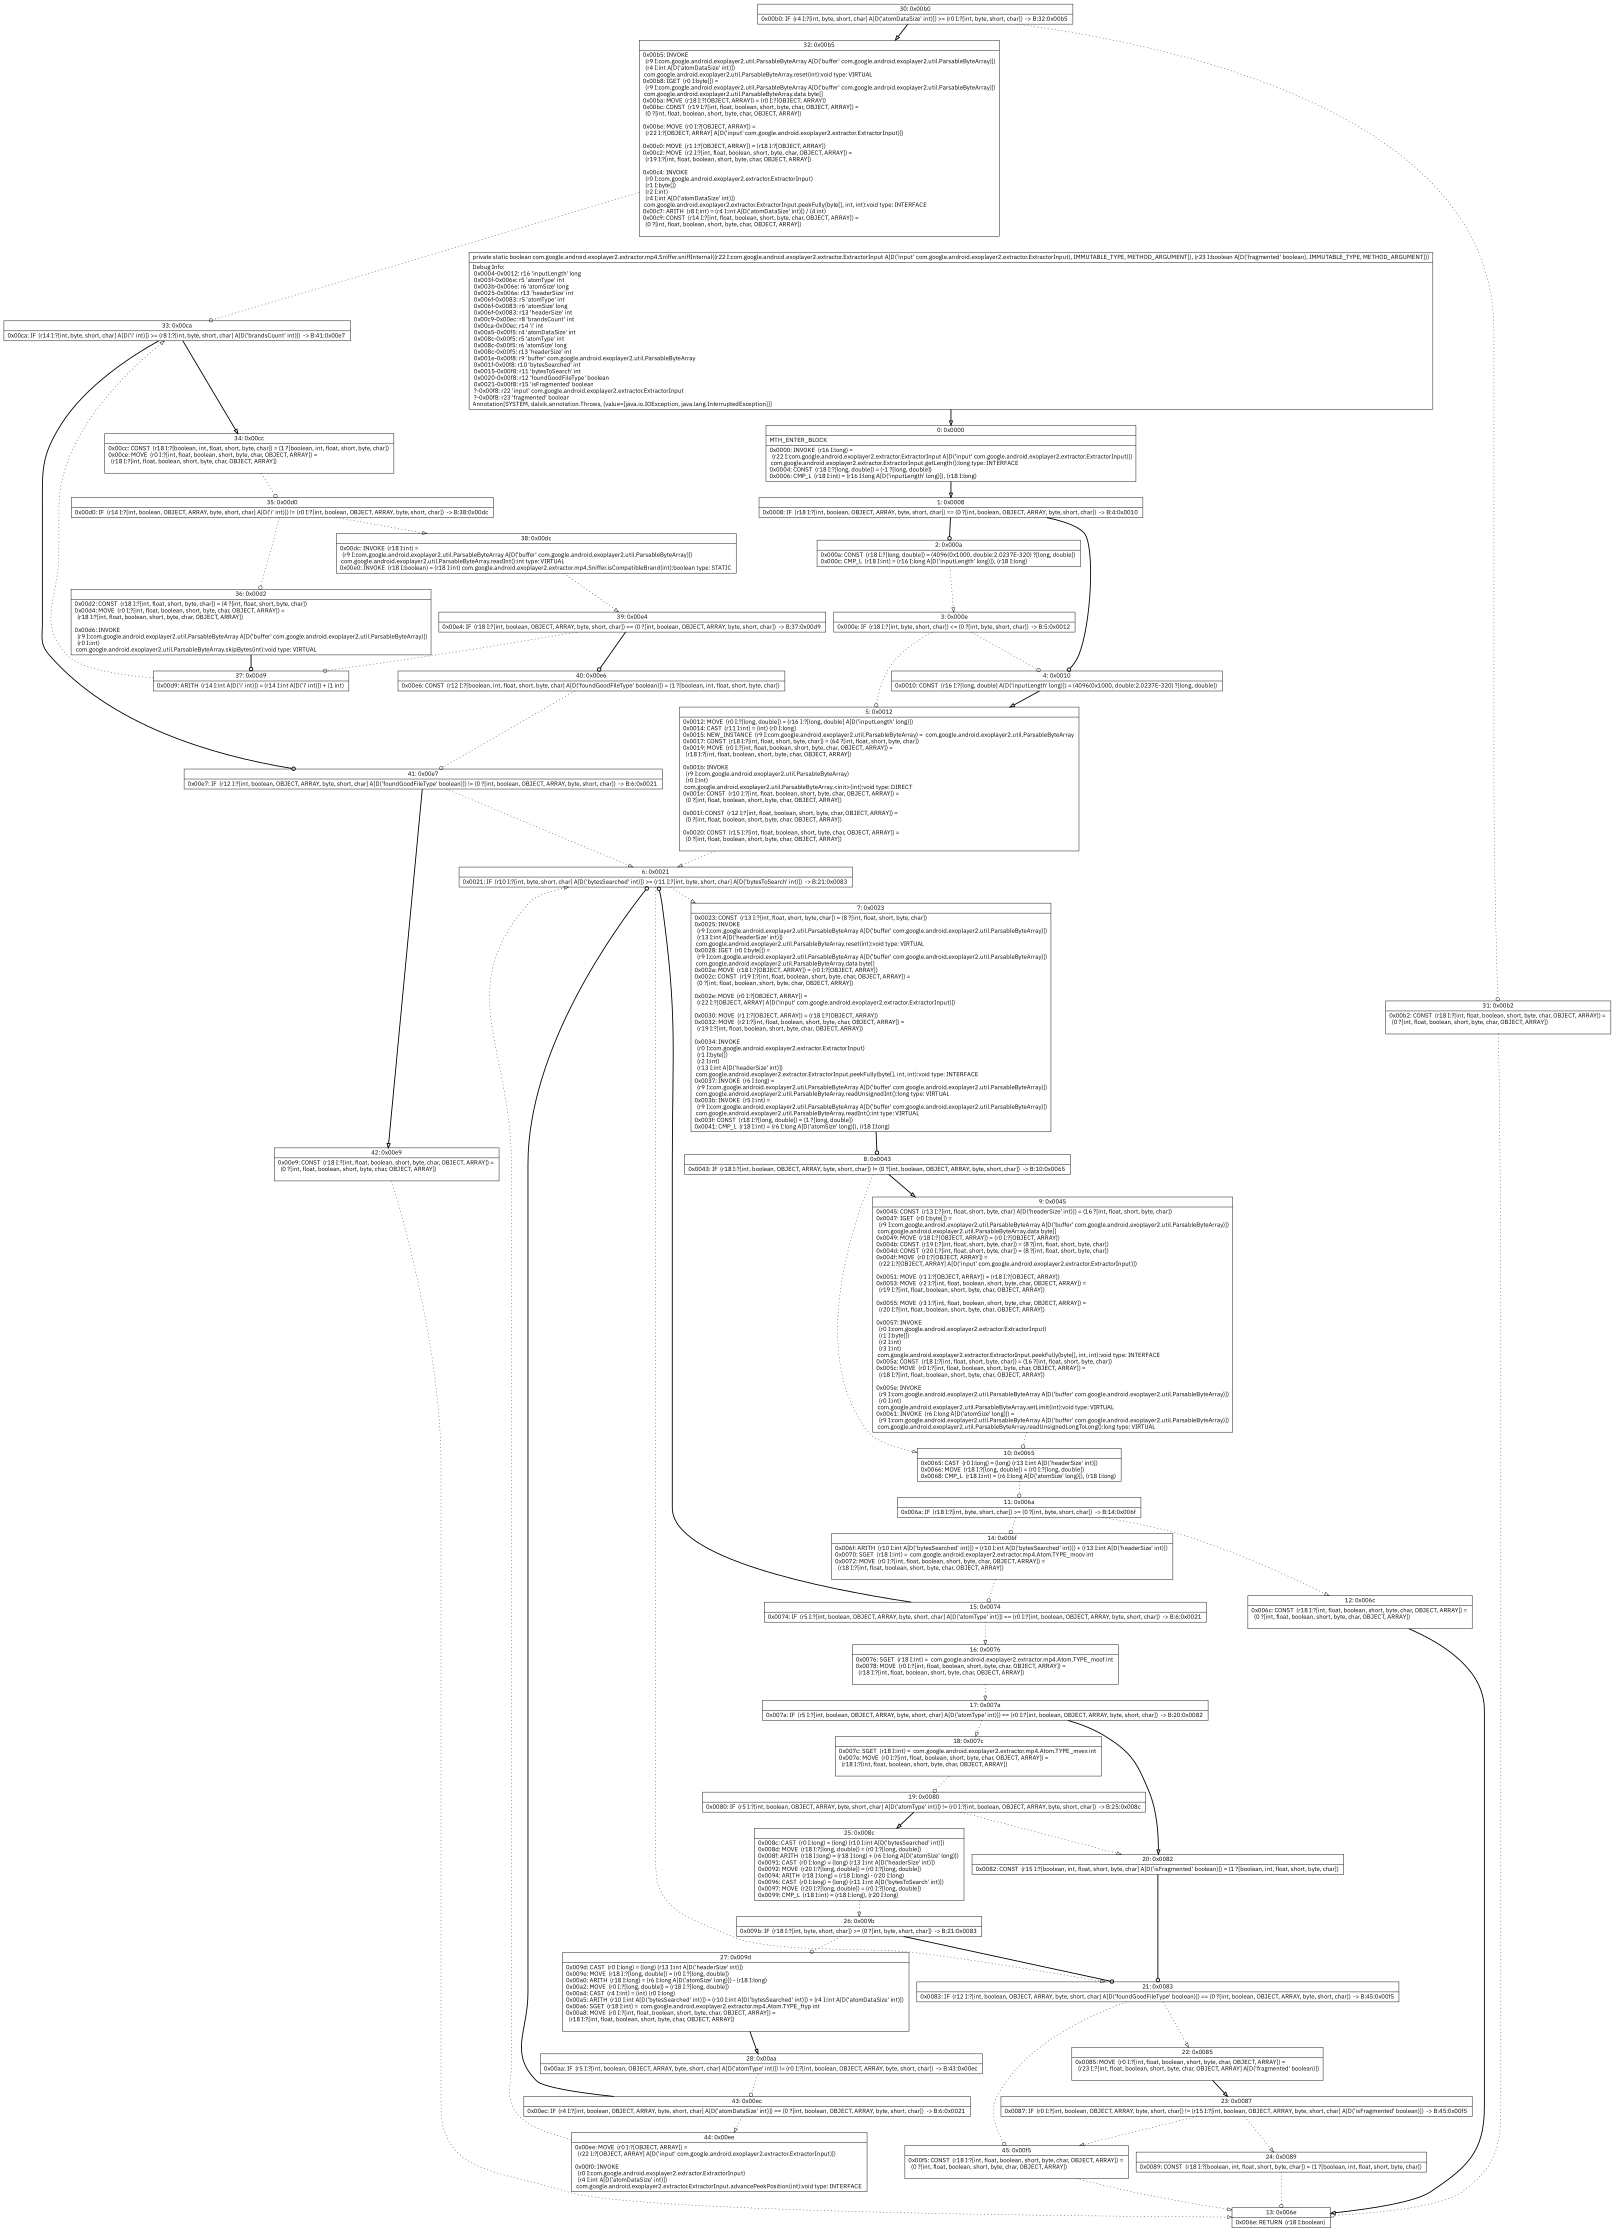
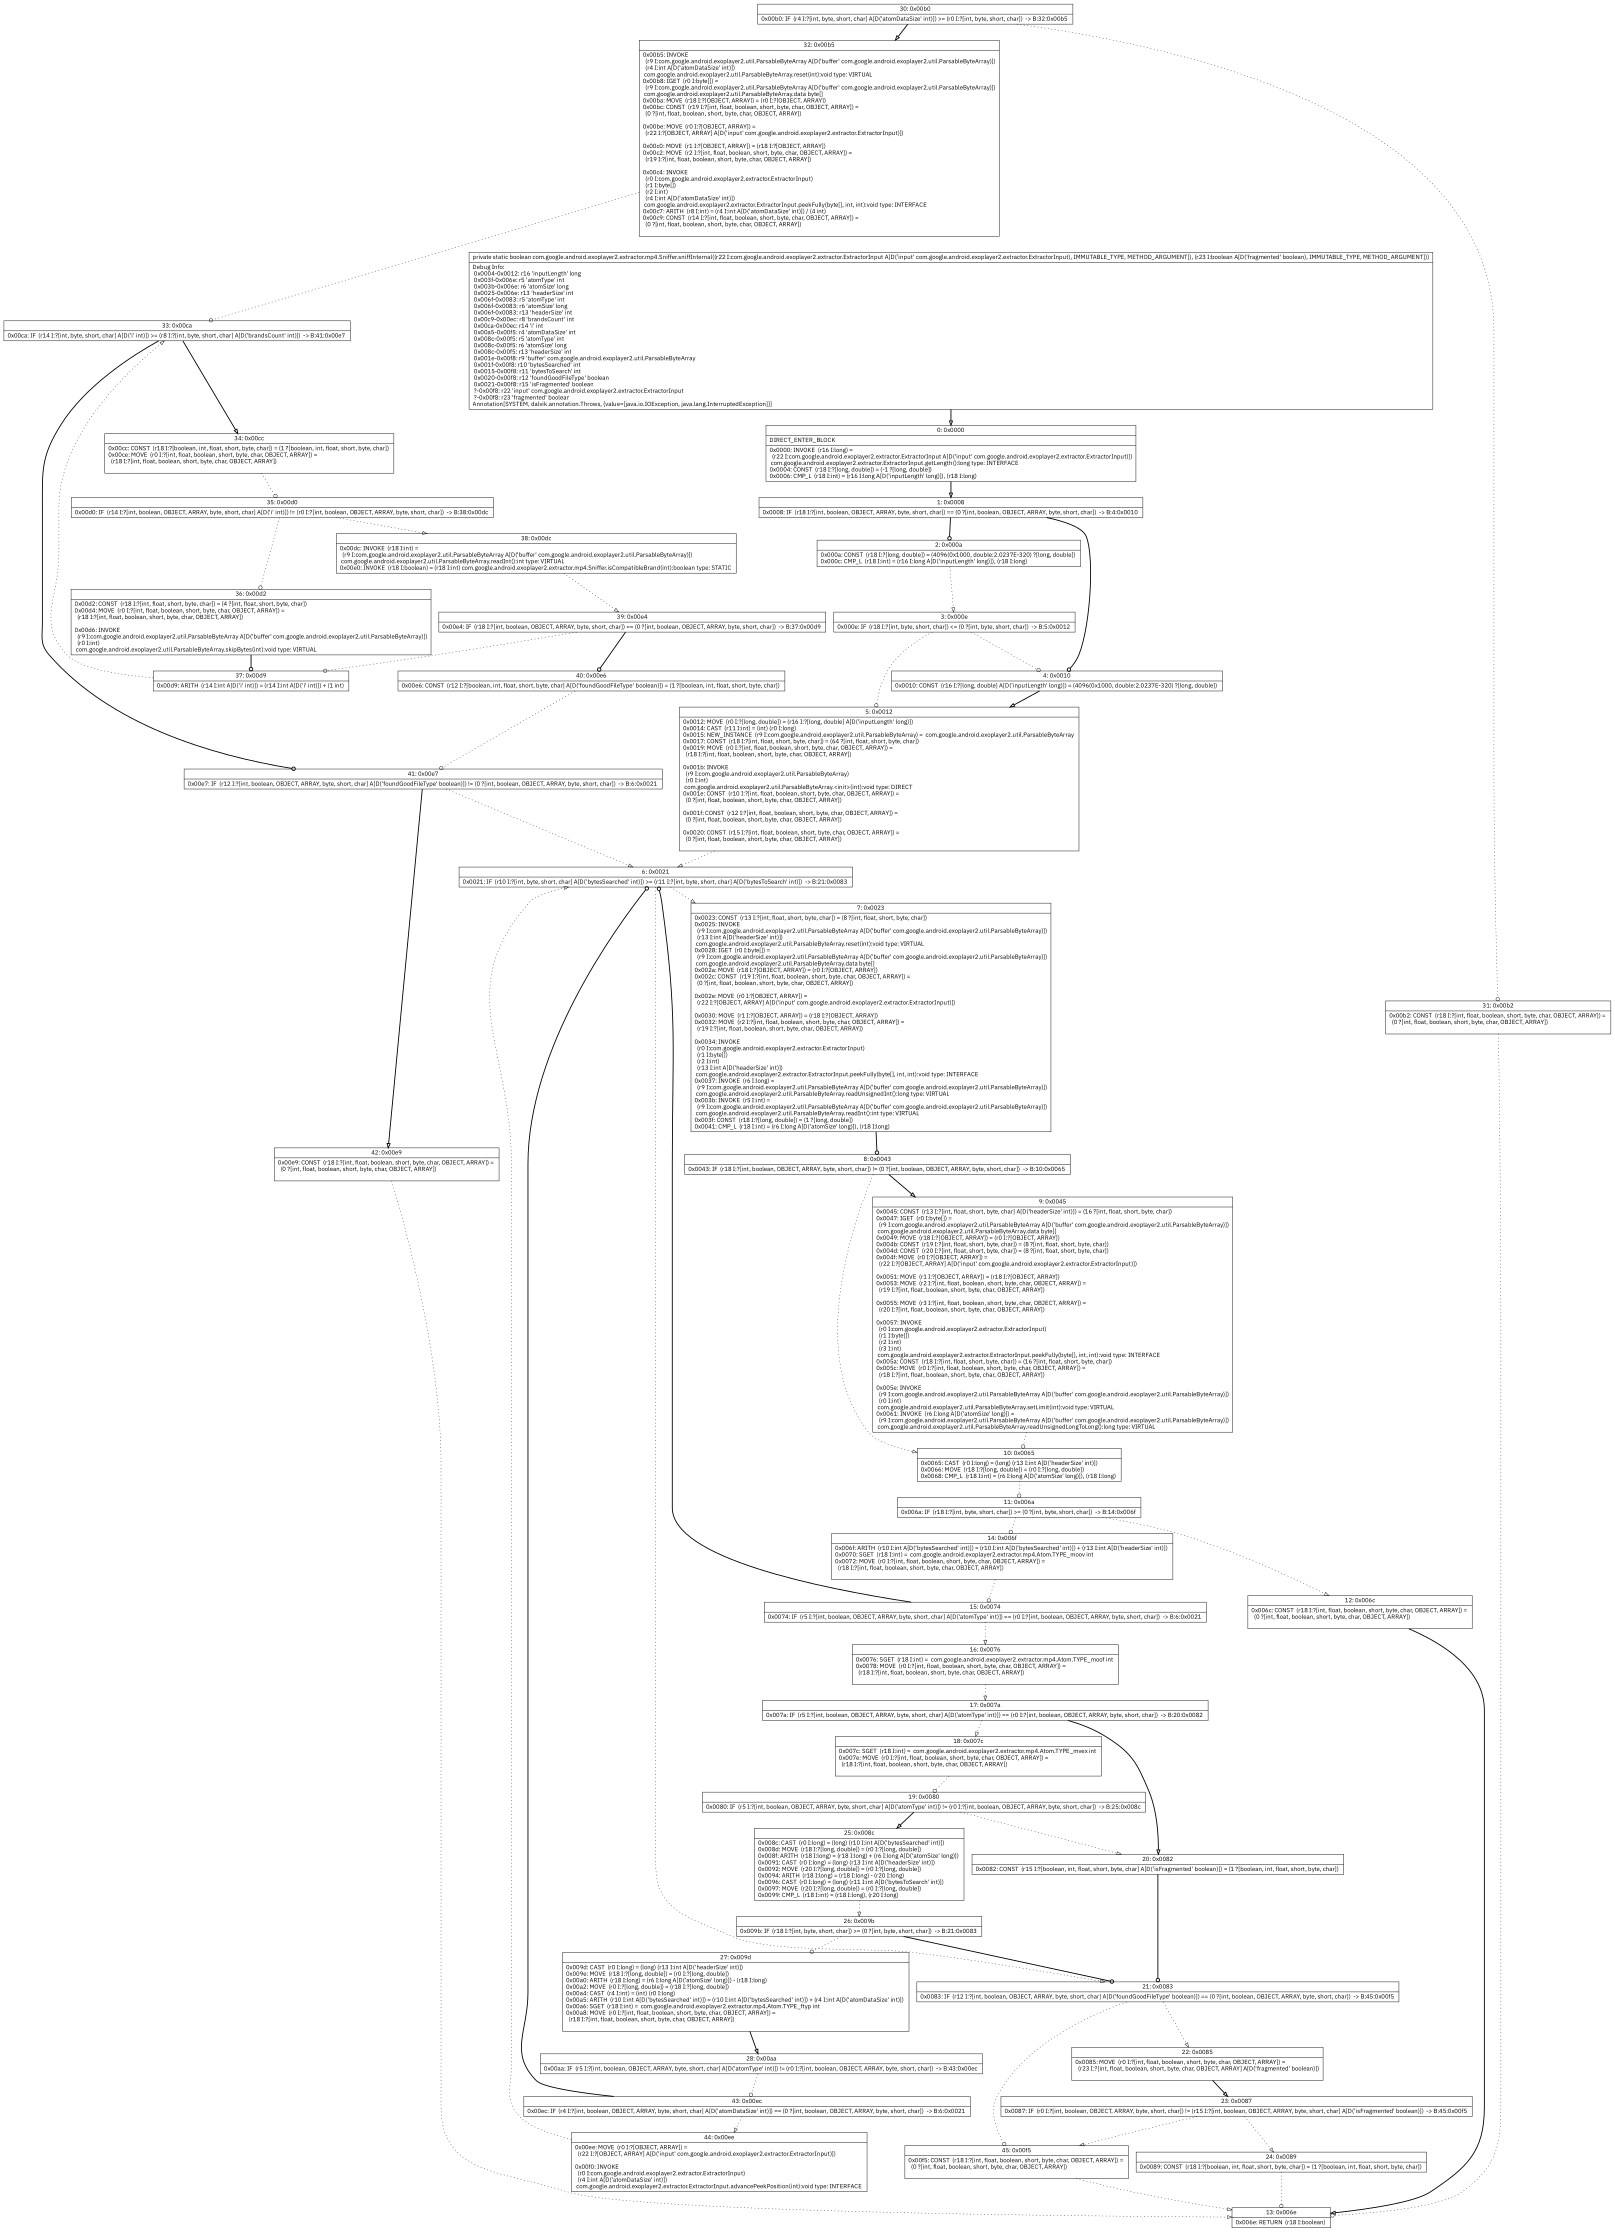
(798, 440) -> (802, 440)
